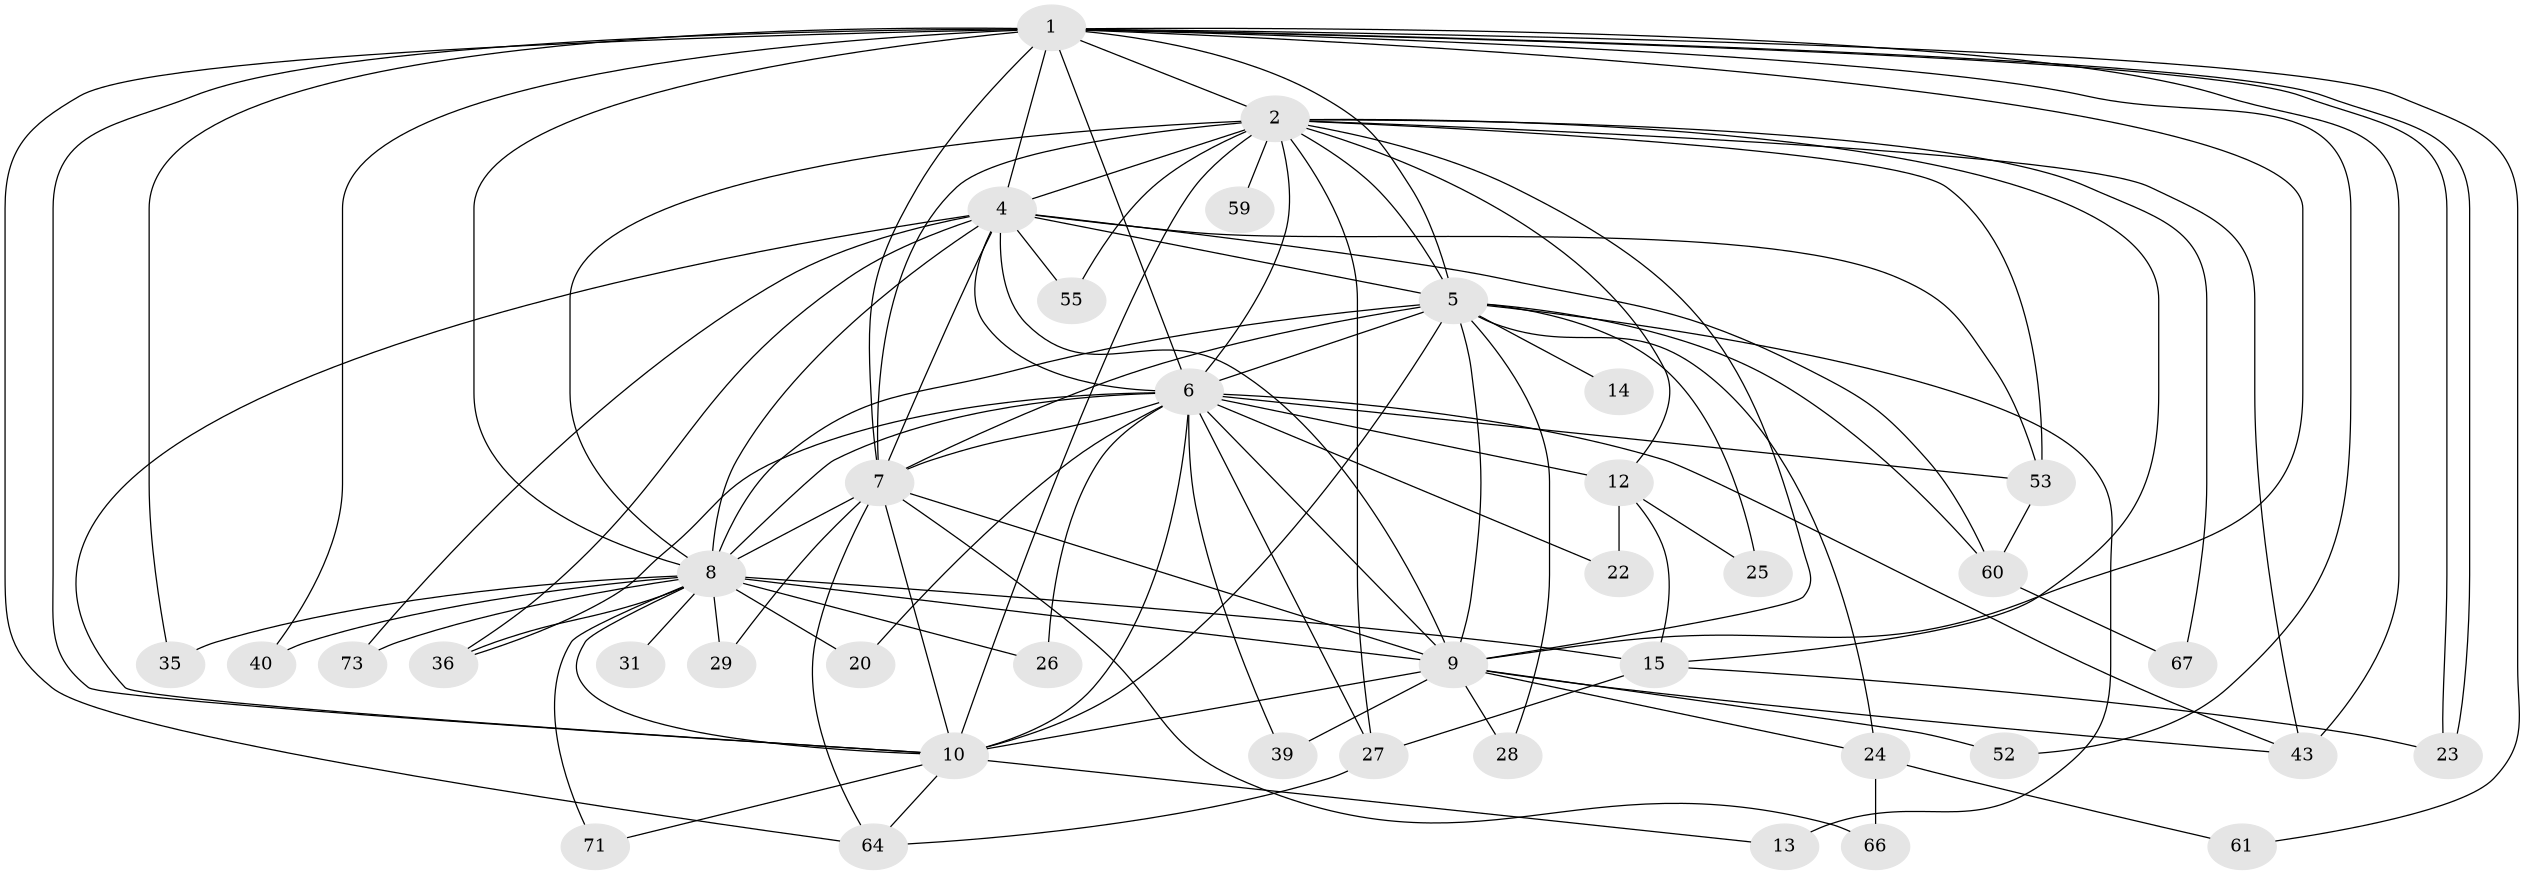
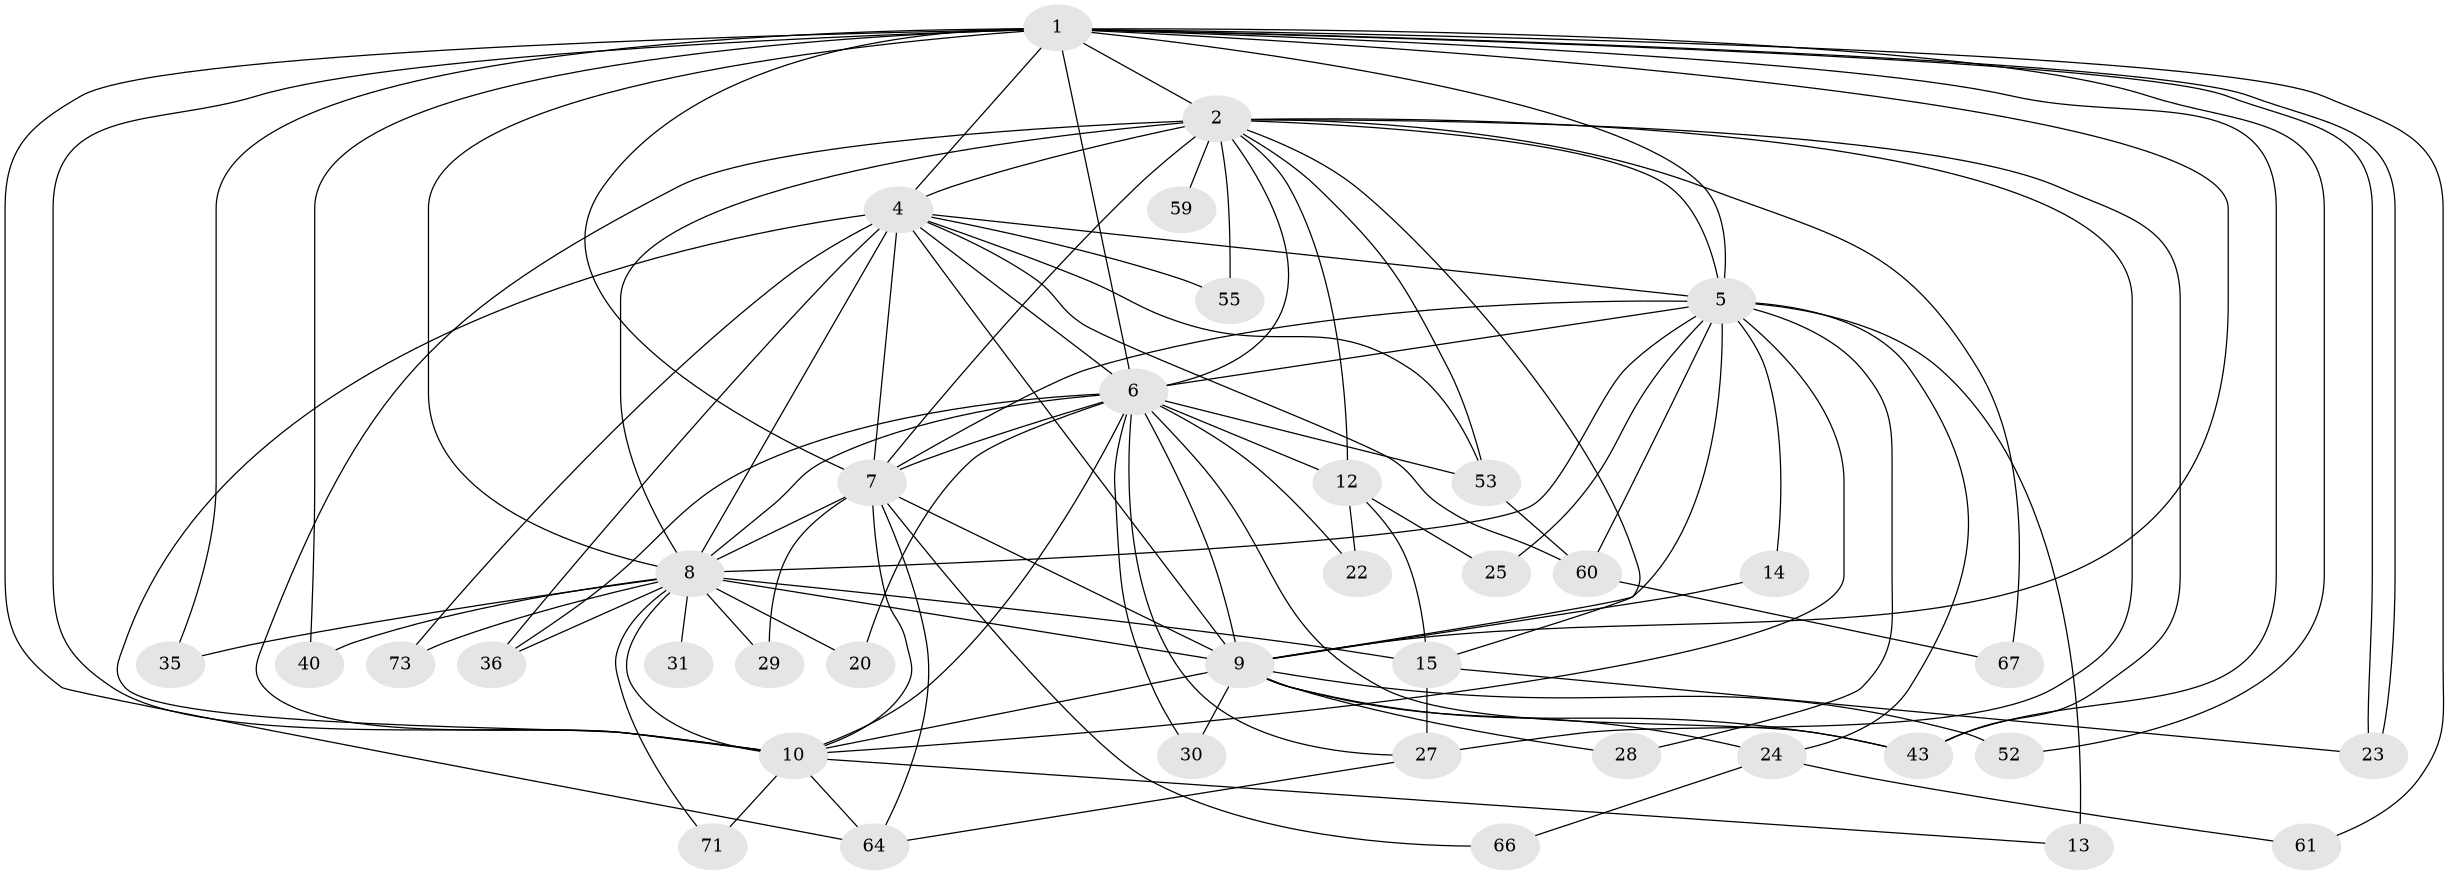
(1748, 396) -> (1508, 623)
(1048, 665) -> none
(1283, 756) -> (1192, 756)
